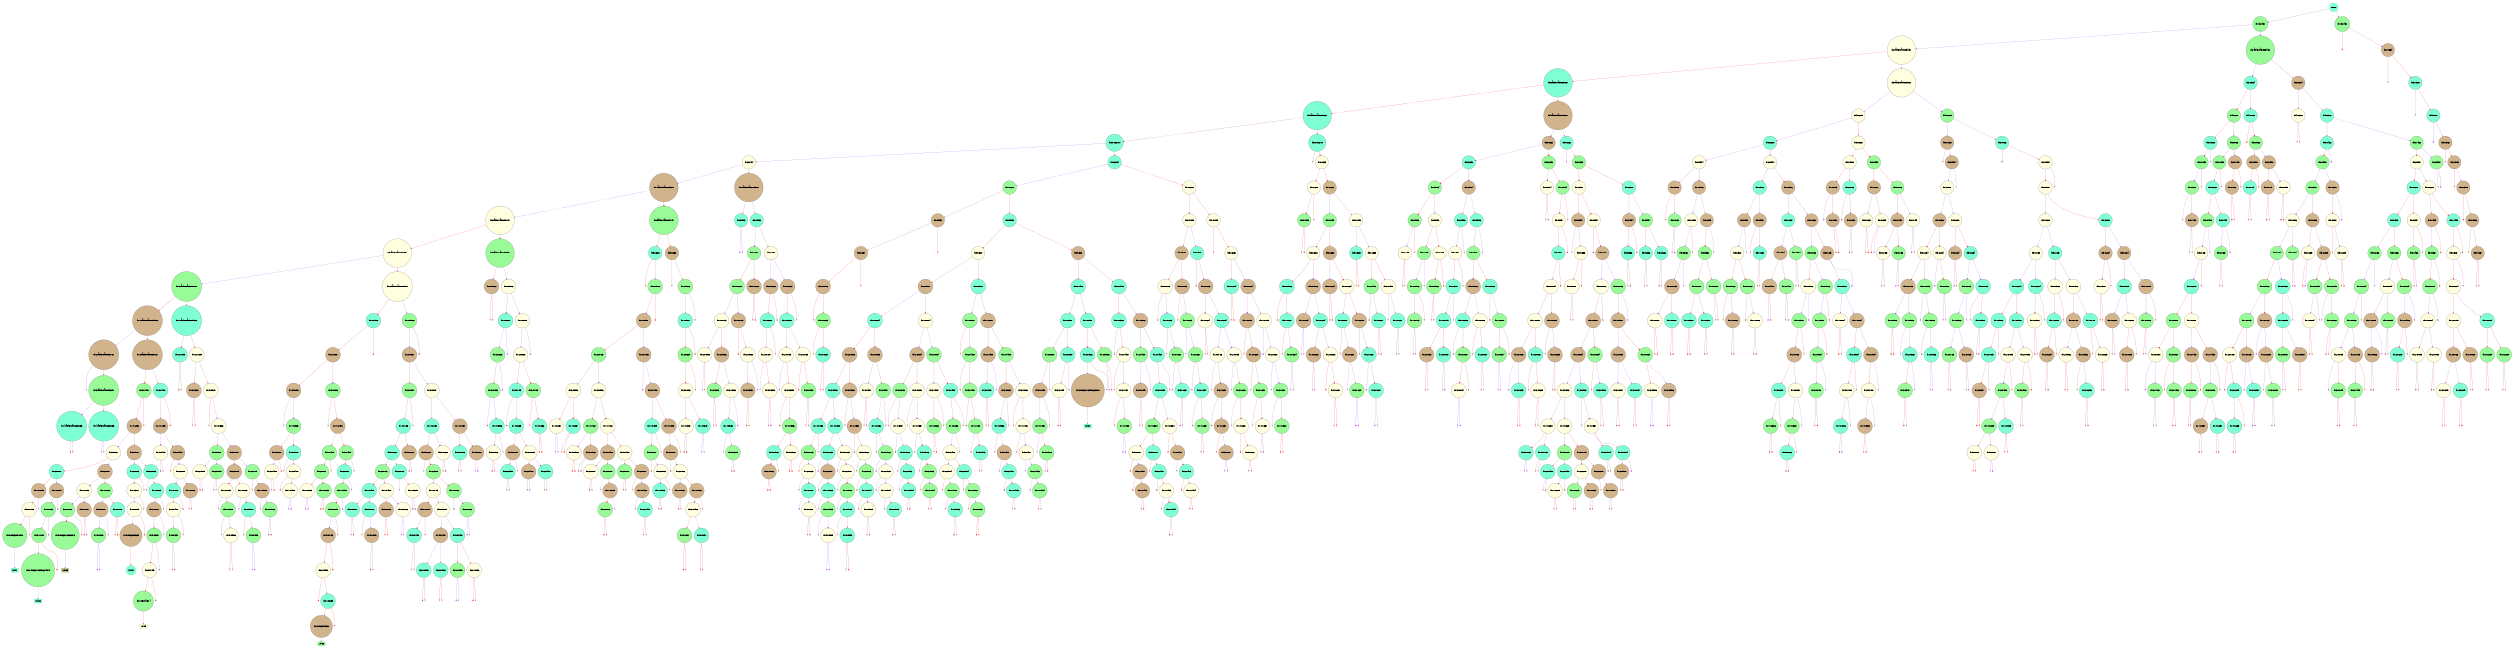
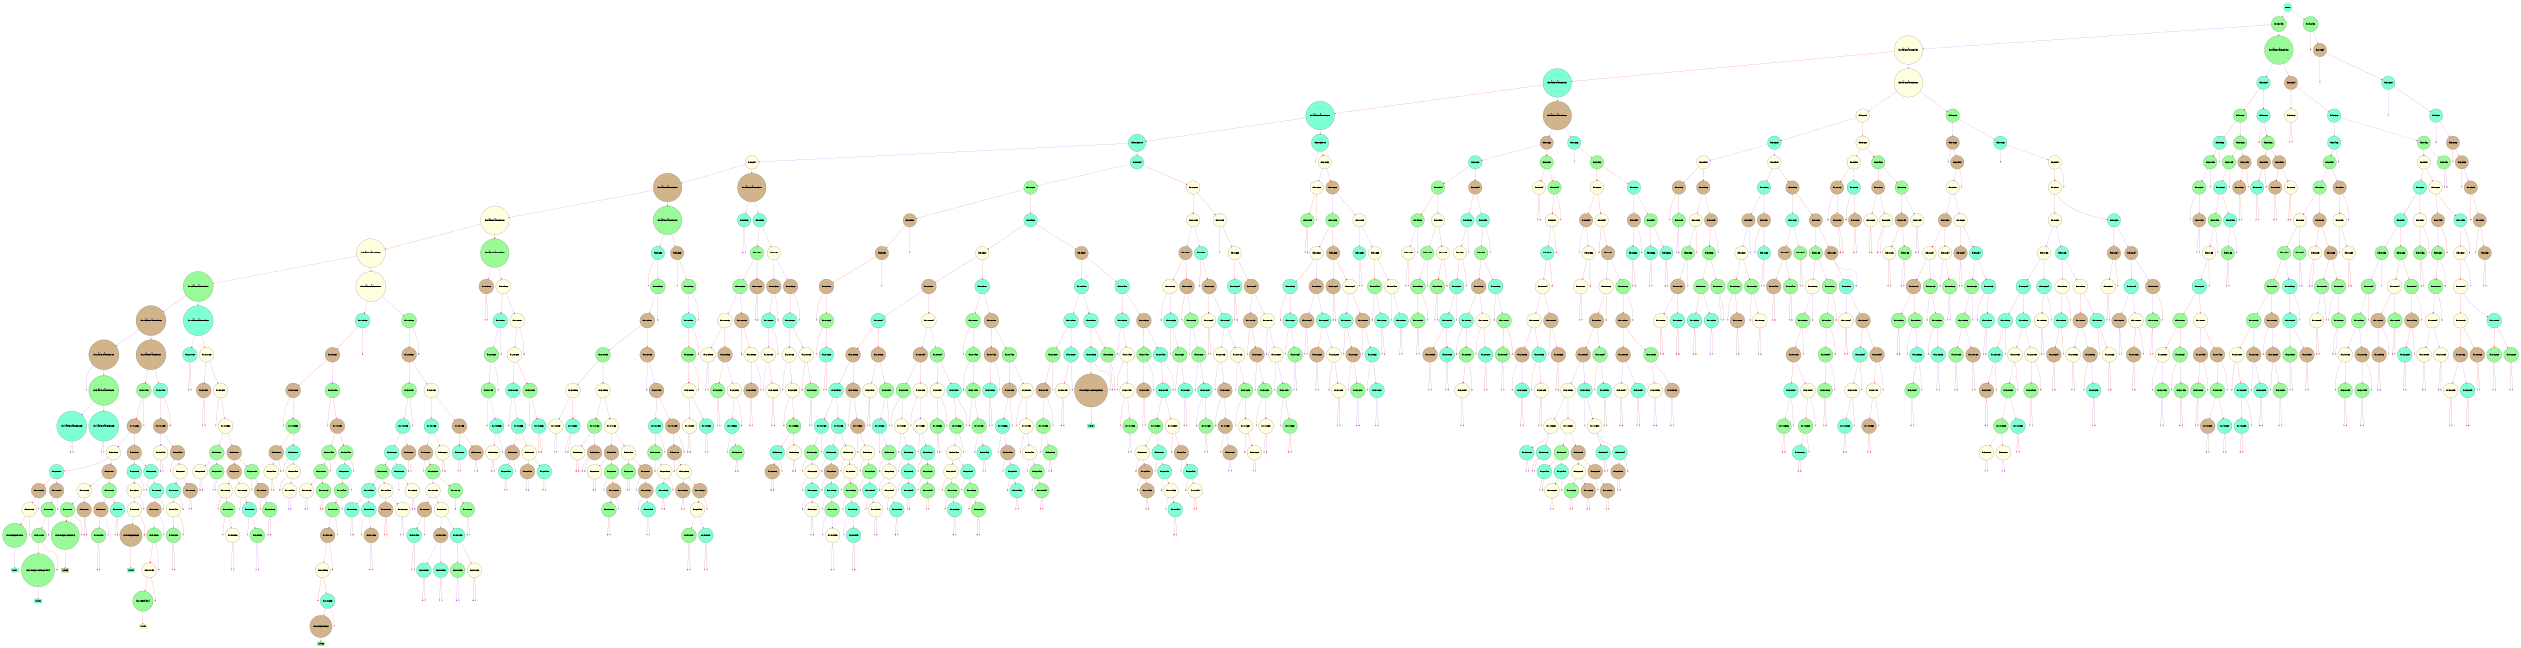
(131, 570) -> (131, 570)
